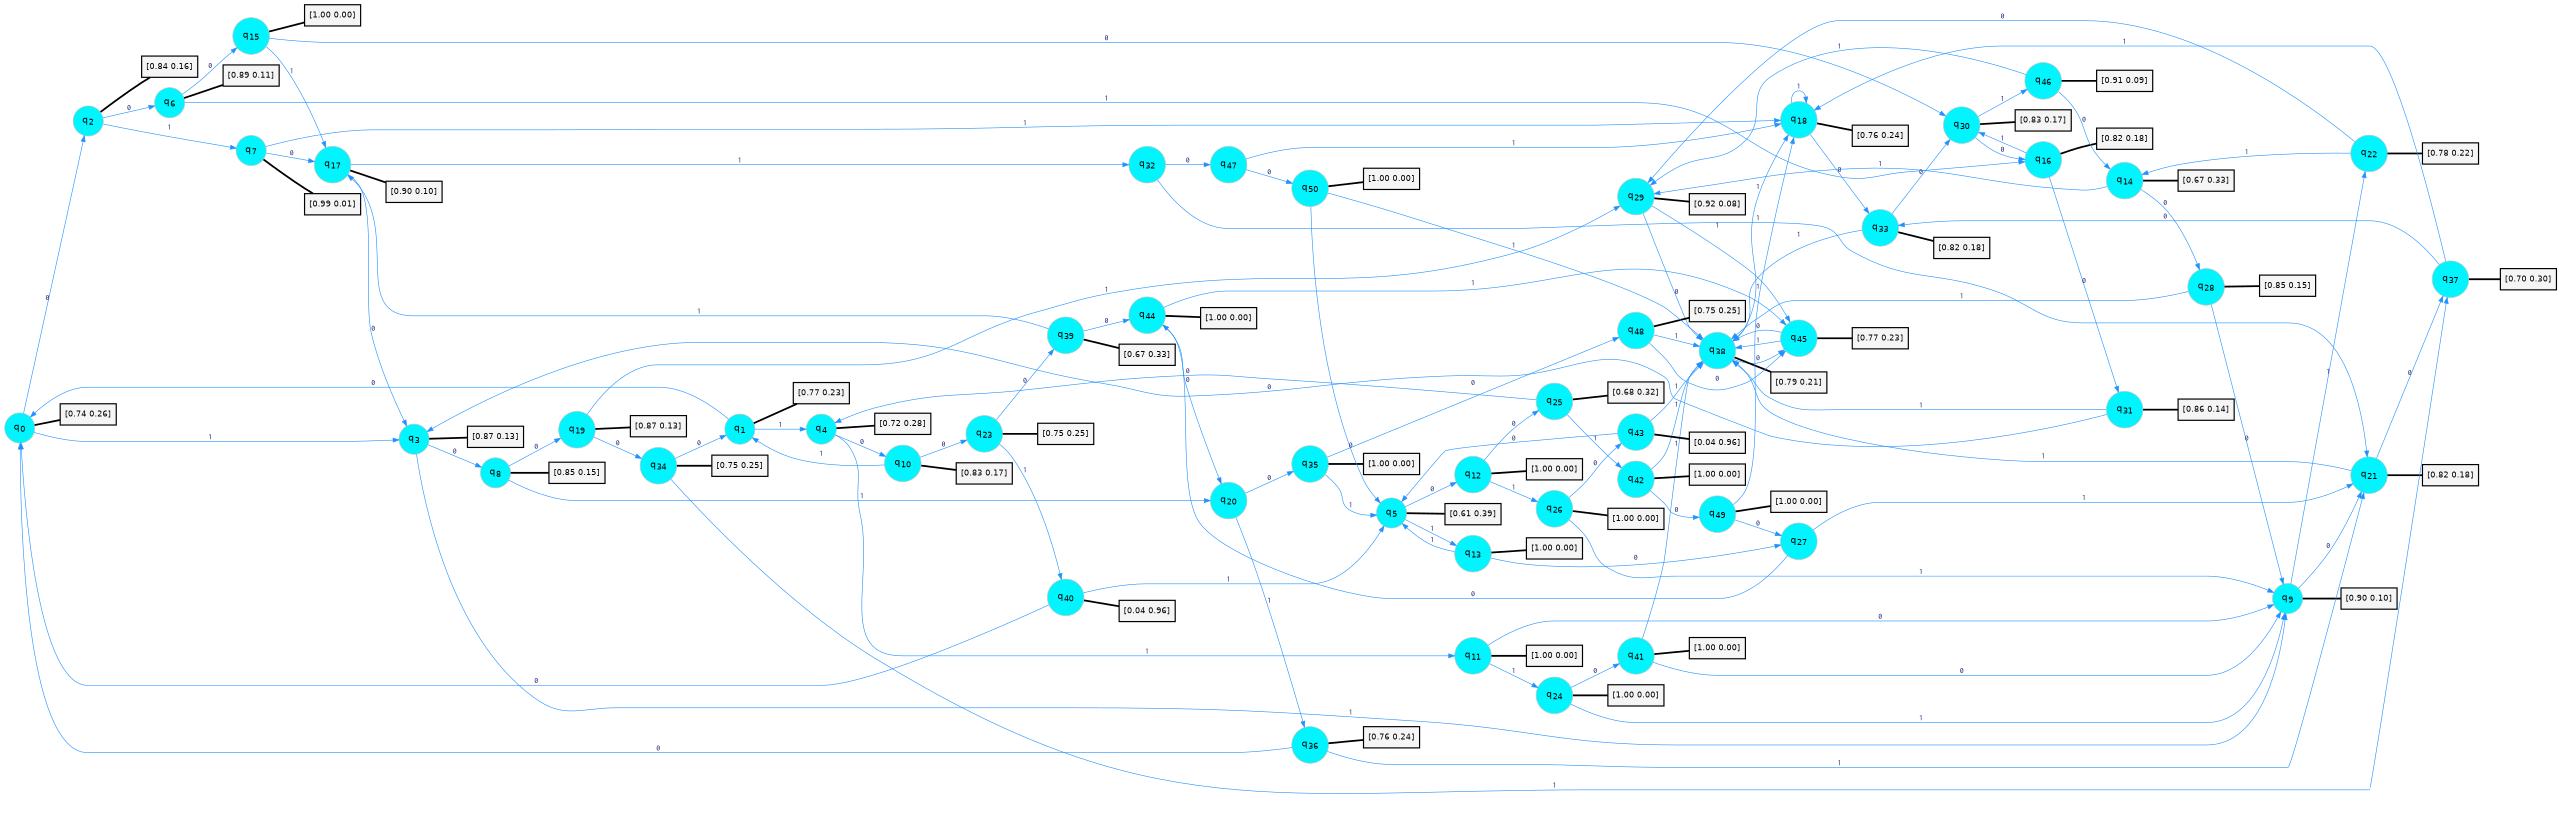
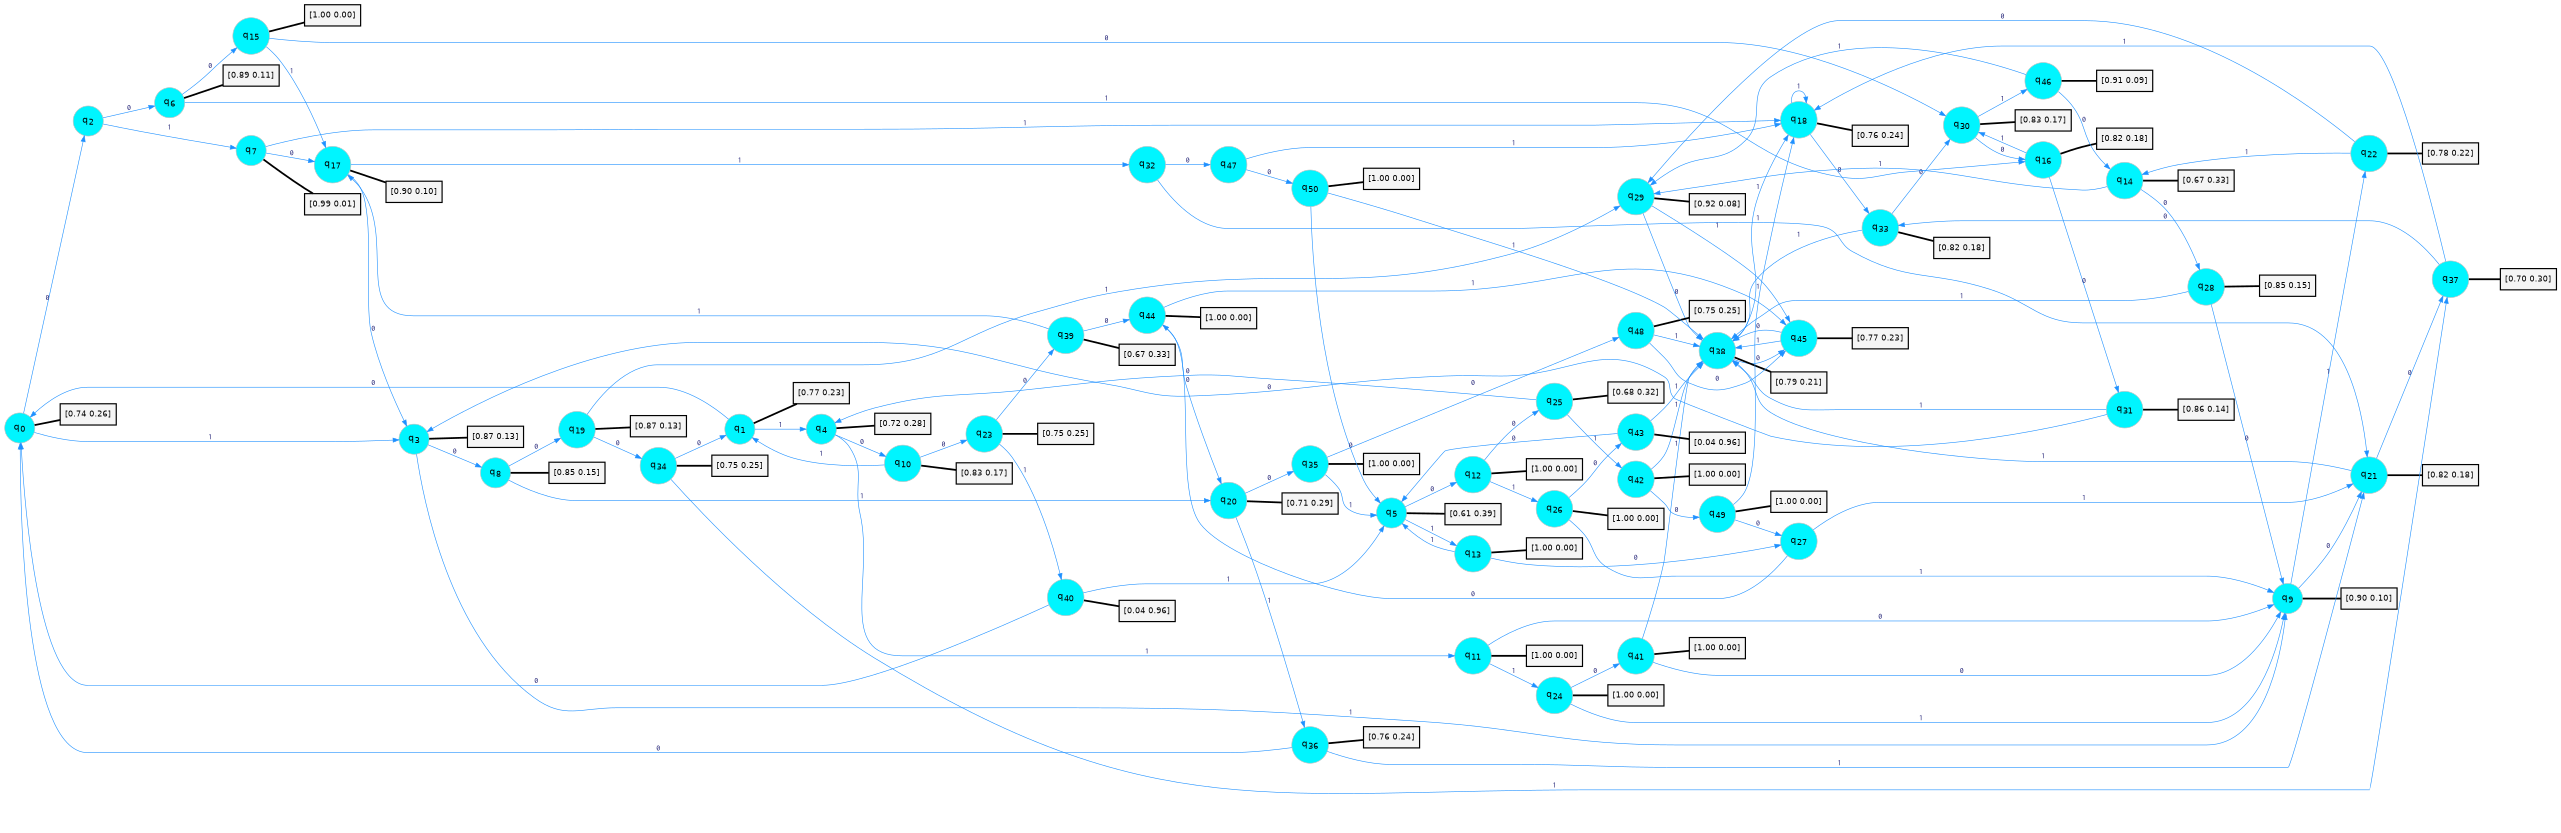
(170, 67) -> none
none -> (1310, 504)
